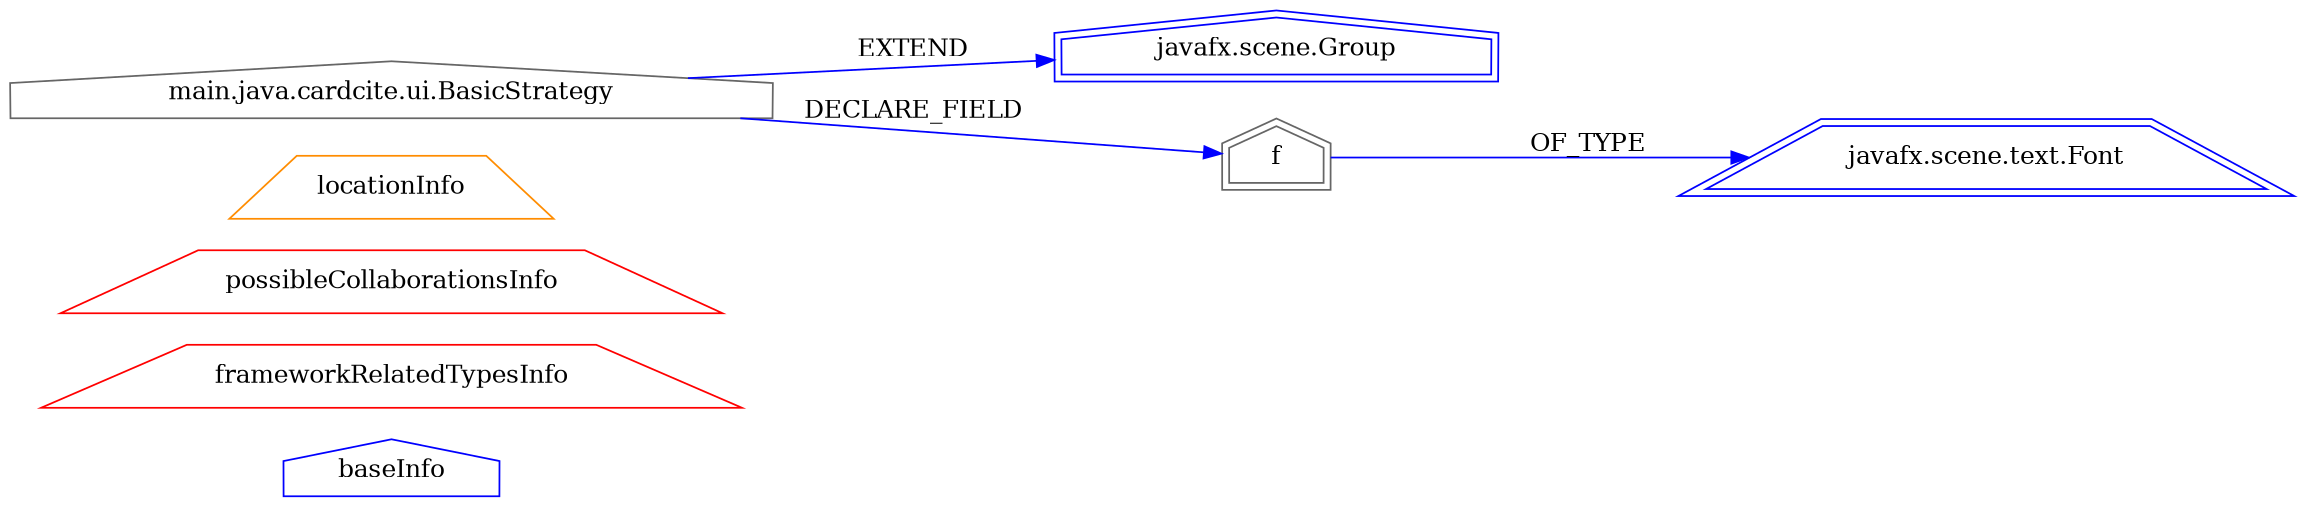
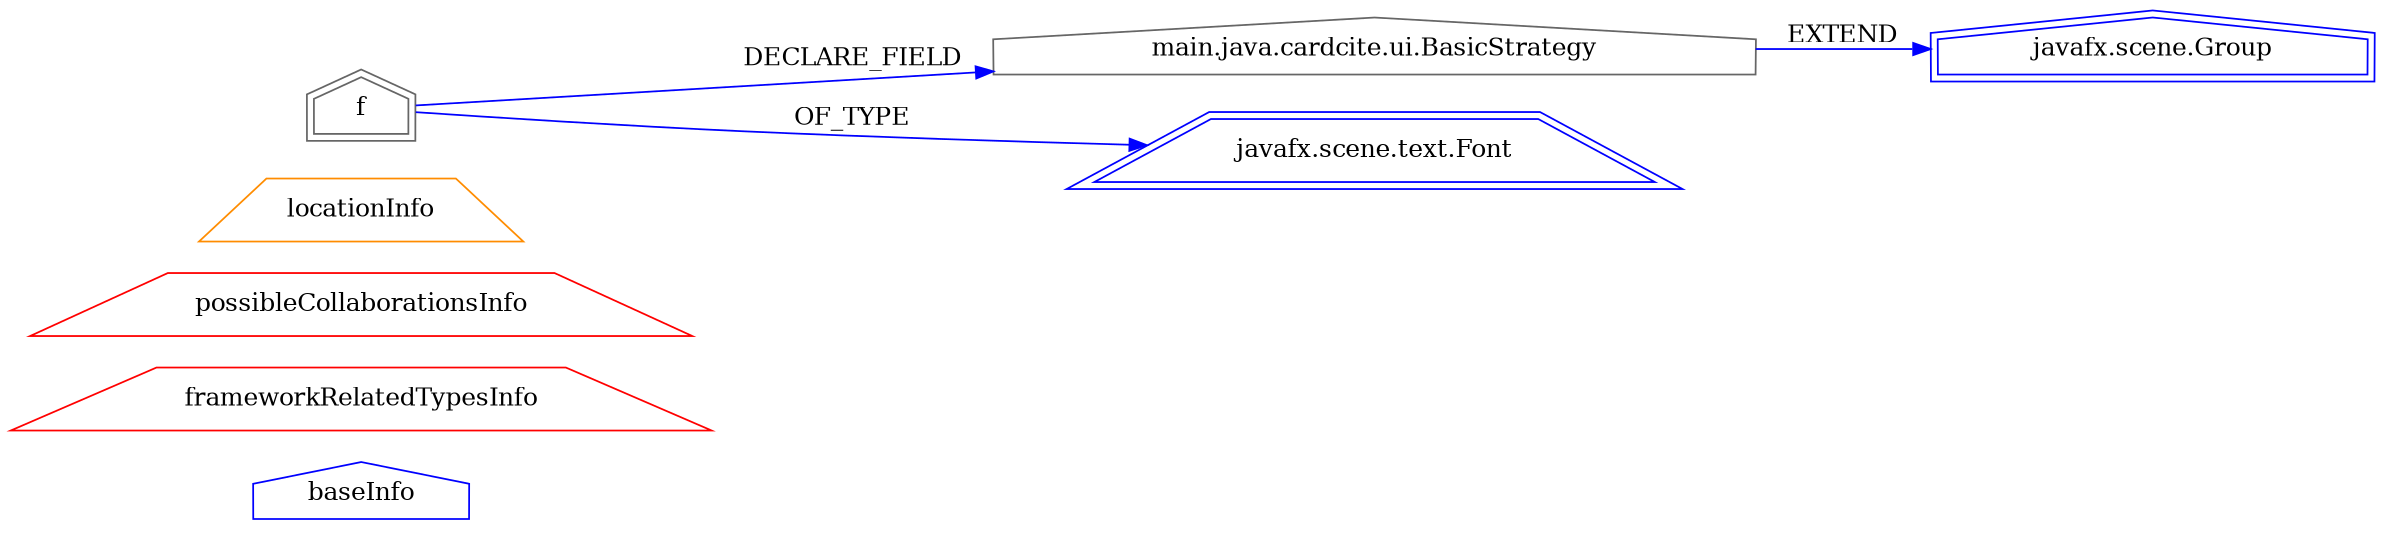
(972, 135) -> (696, 89)
